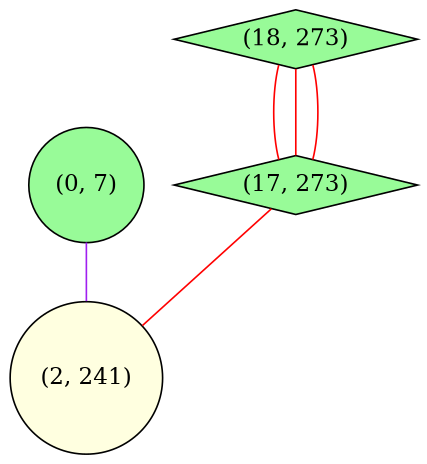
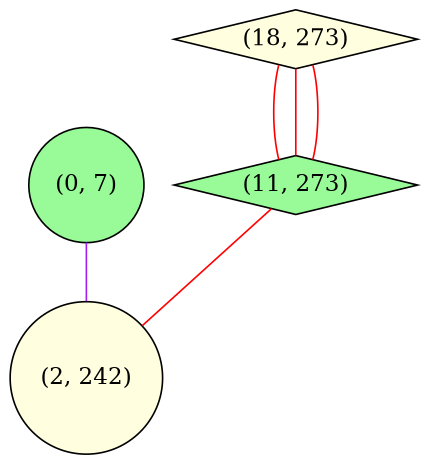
(296, 39) -> (296, 39)
(296, 185) -> (296, 185)
(86, 378) -> (86, 378)
